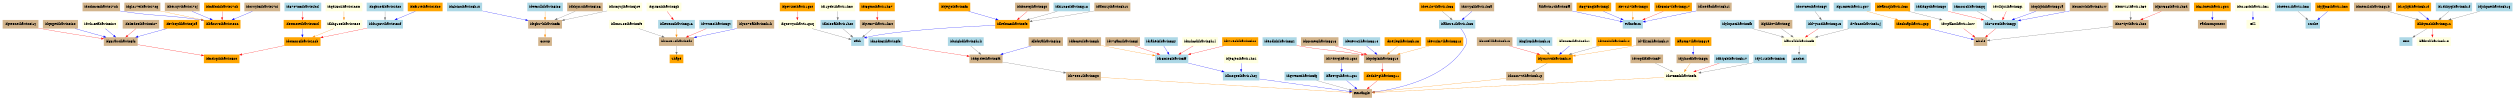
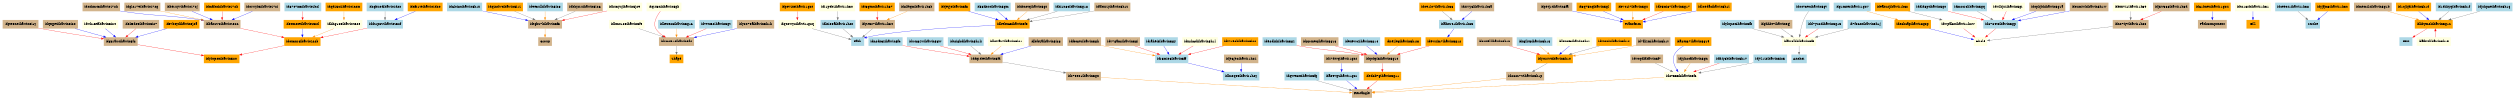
(344, 7) -> (344, 7)
none -> (505, 7)
none -> (917, 7)
none -> (993, 7)
(1555, 7) -> (1555, 7)
(1714, 7) -> (1714, 7)
(586, 15) -> (586, 15)
(670, 15) -> (655, 25)
(1023, 15) -> (1023, 15)
(1817, 15) -> (1803, 22)
(2402, 15) -> (2402, 15)
(222, 24) -> (222, 24)
(1633, 24) -> (1633, 24)
(1913, 24) -> (1913, 24)
(2253, 24) -> (2253, 24)
(2421, 32) -> (2421, 32)
(2432, 32) -> (2435, 34)
none -> (261, 33)
none -> (925, 42)
none -> (1006, 42)
(1980, 42) -> (1980, 42)
(1544, 49) -> (1544, 49)
(1693, 49) -> (1674, 56)
(1415, 50) -> (1415, 50)
(222, 59) -> (222, 59)
(1241, 59) -> (1241, 59)
(1434, 74) -> (1452, 32)
(1305, 85) -> none
